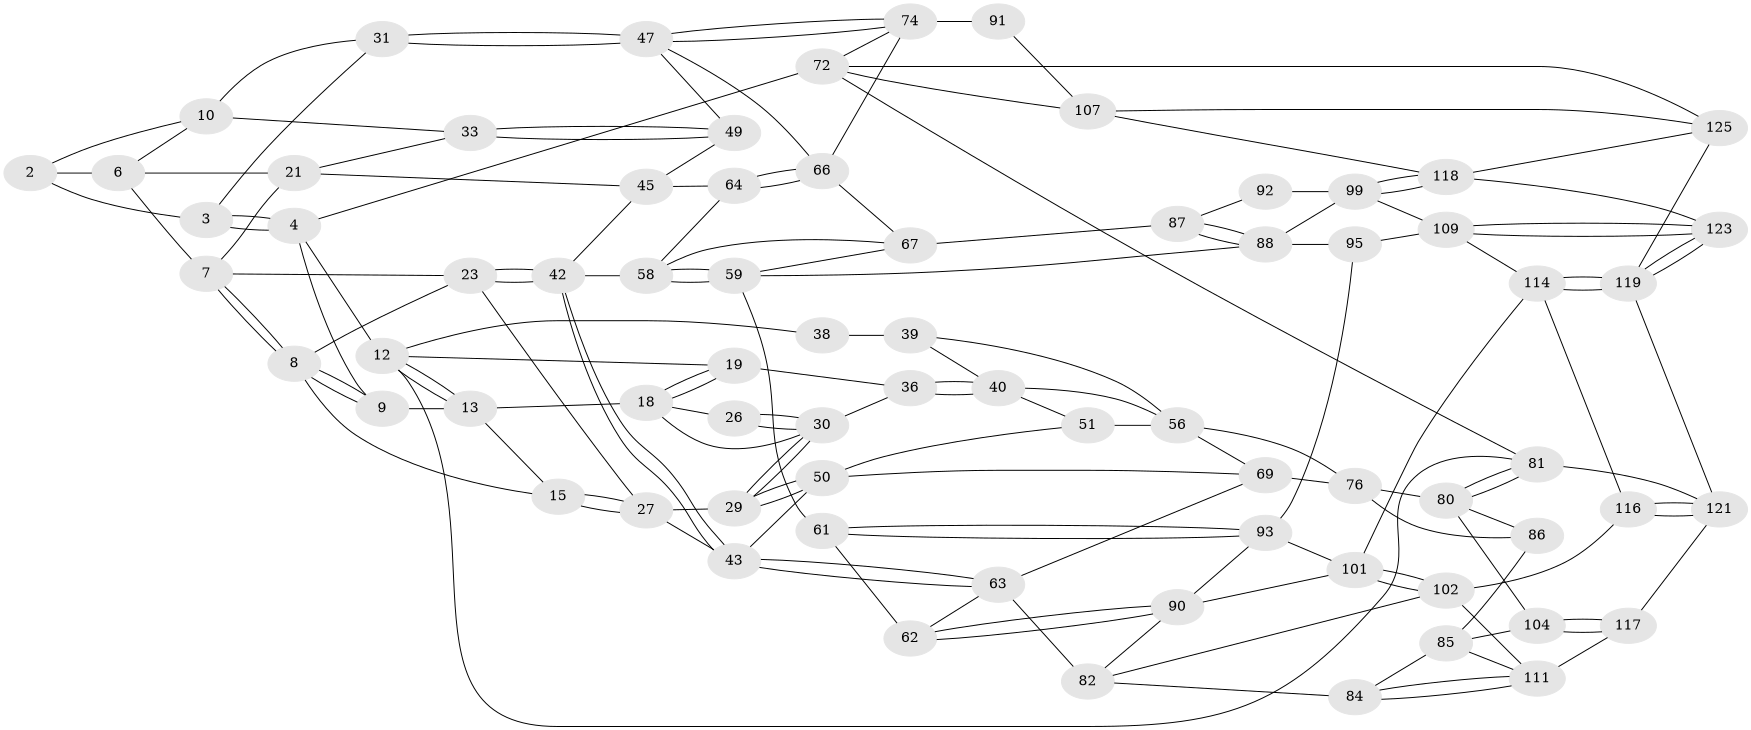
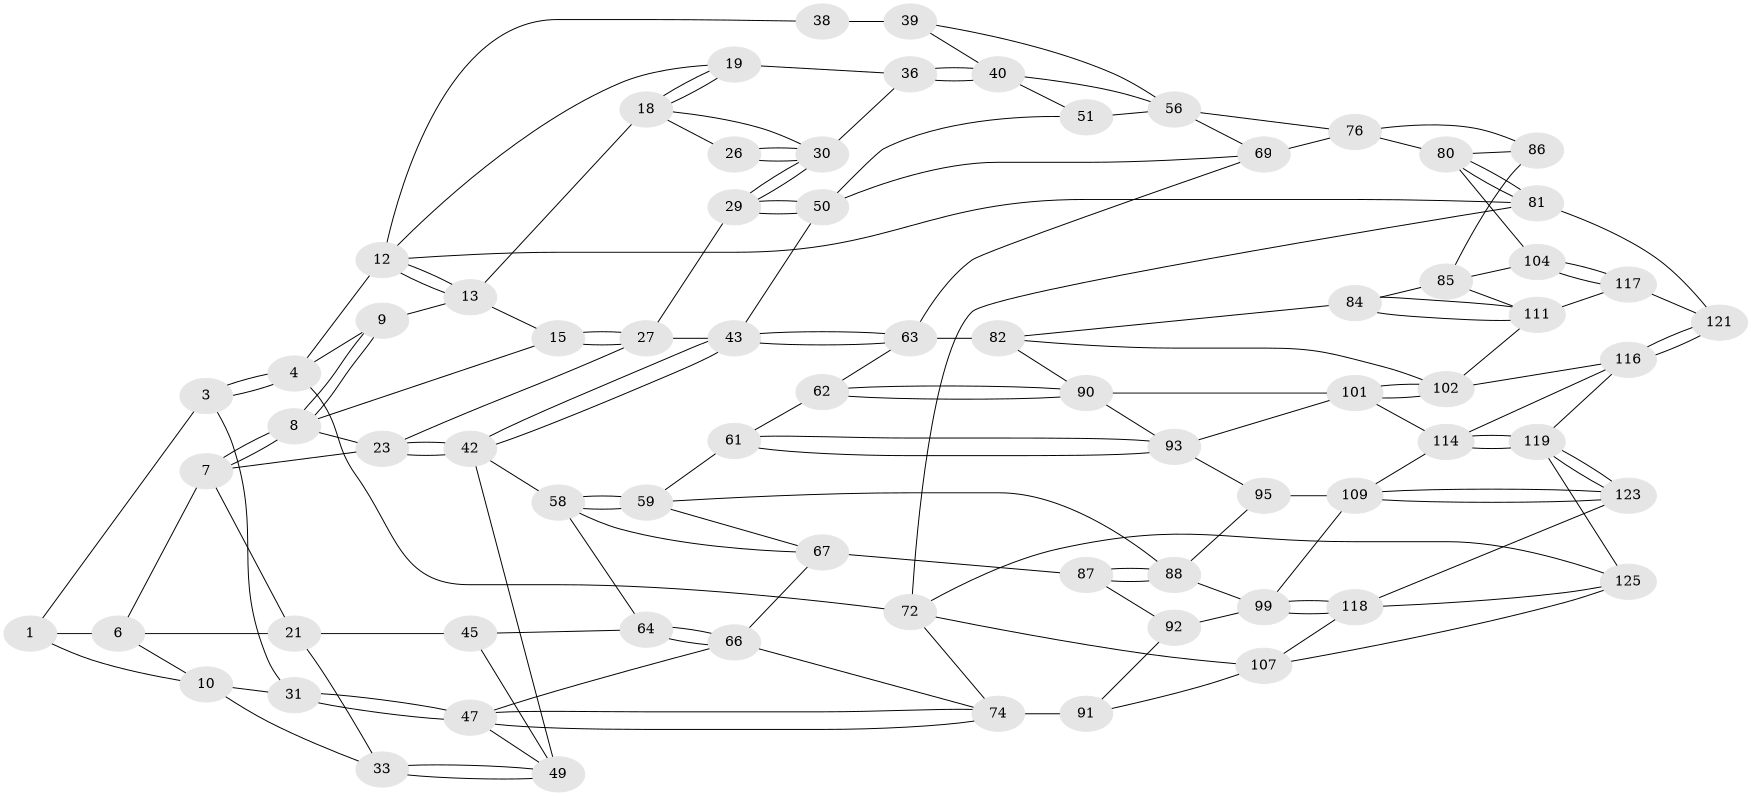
(30, 173) -> (30, 634)
(602, 231) -> (514, 612)
(1674, 396) -> (1583, 401)
none -> (1130, 671)
